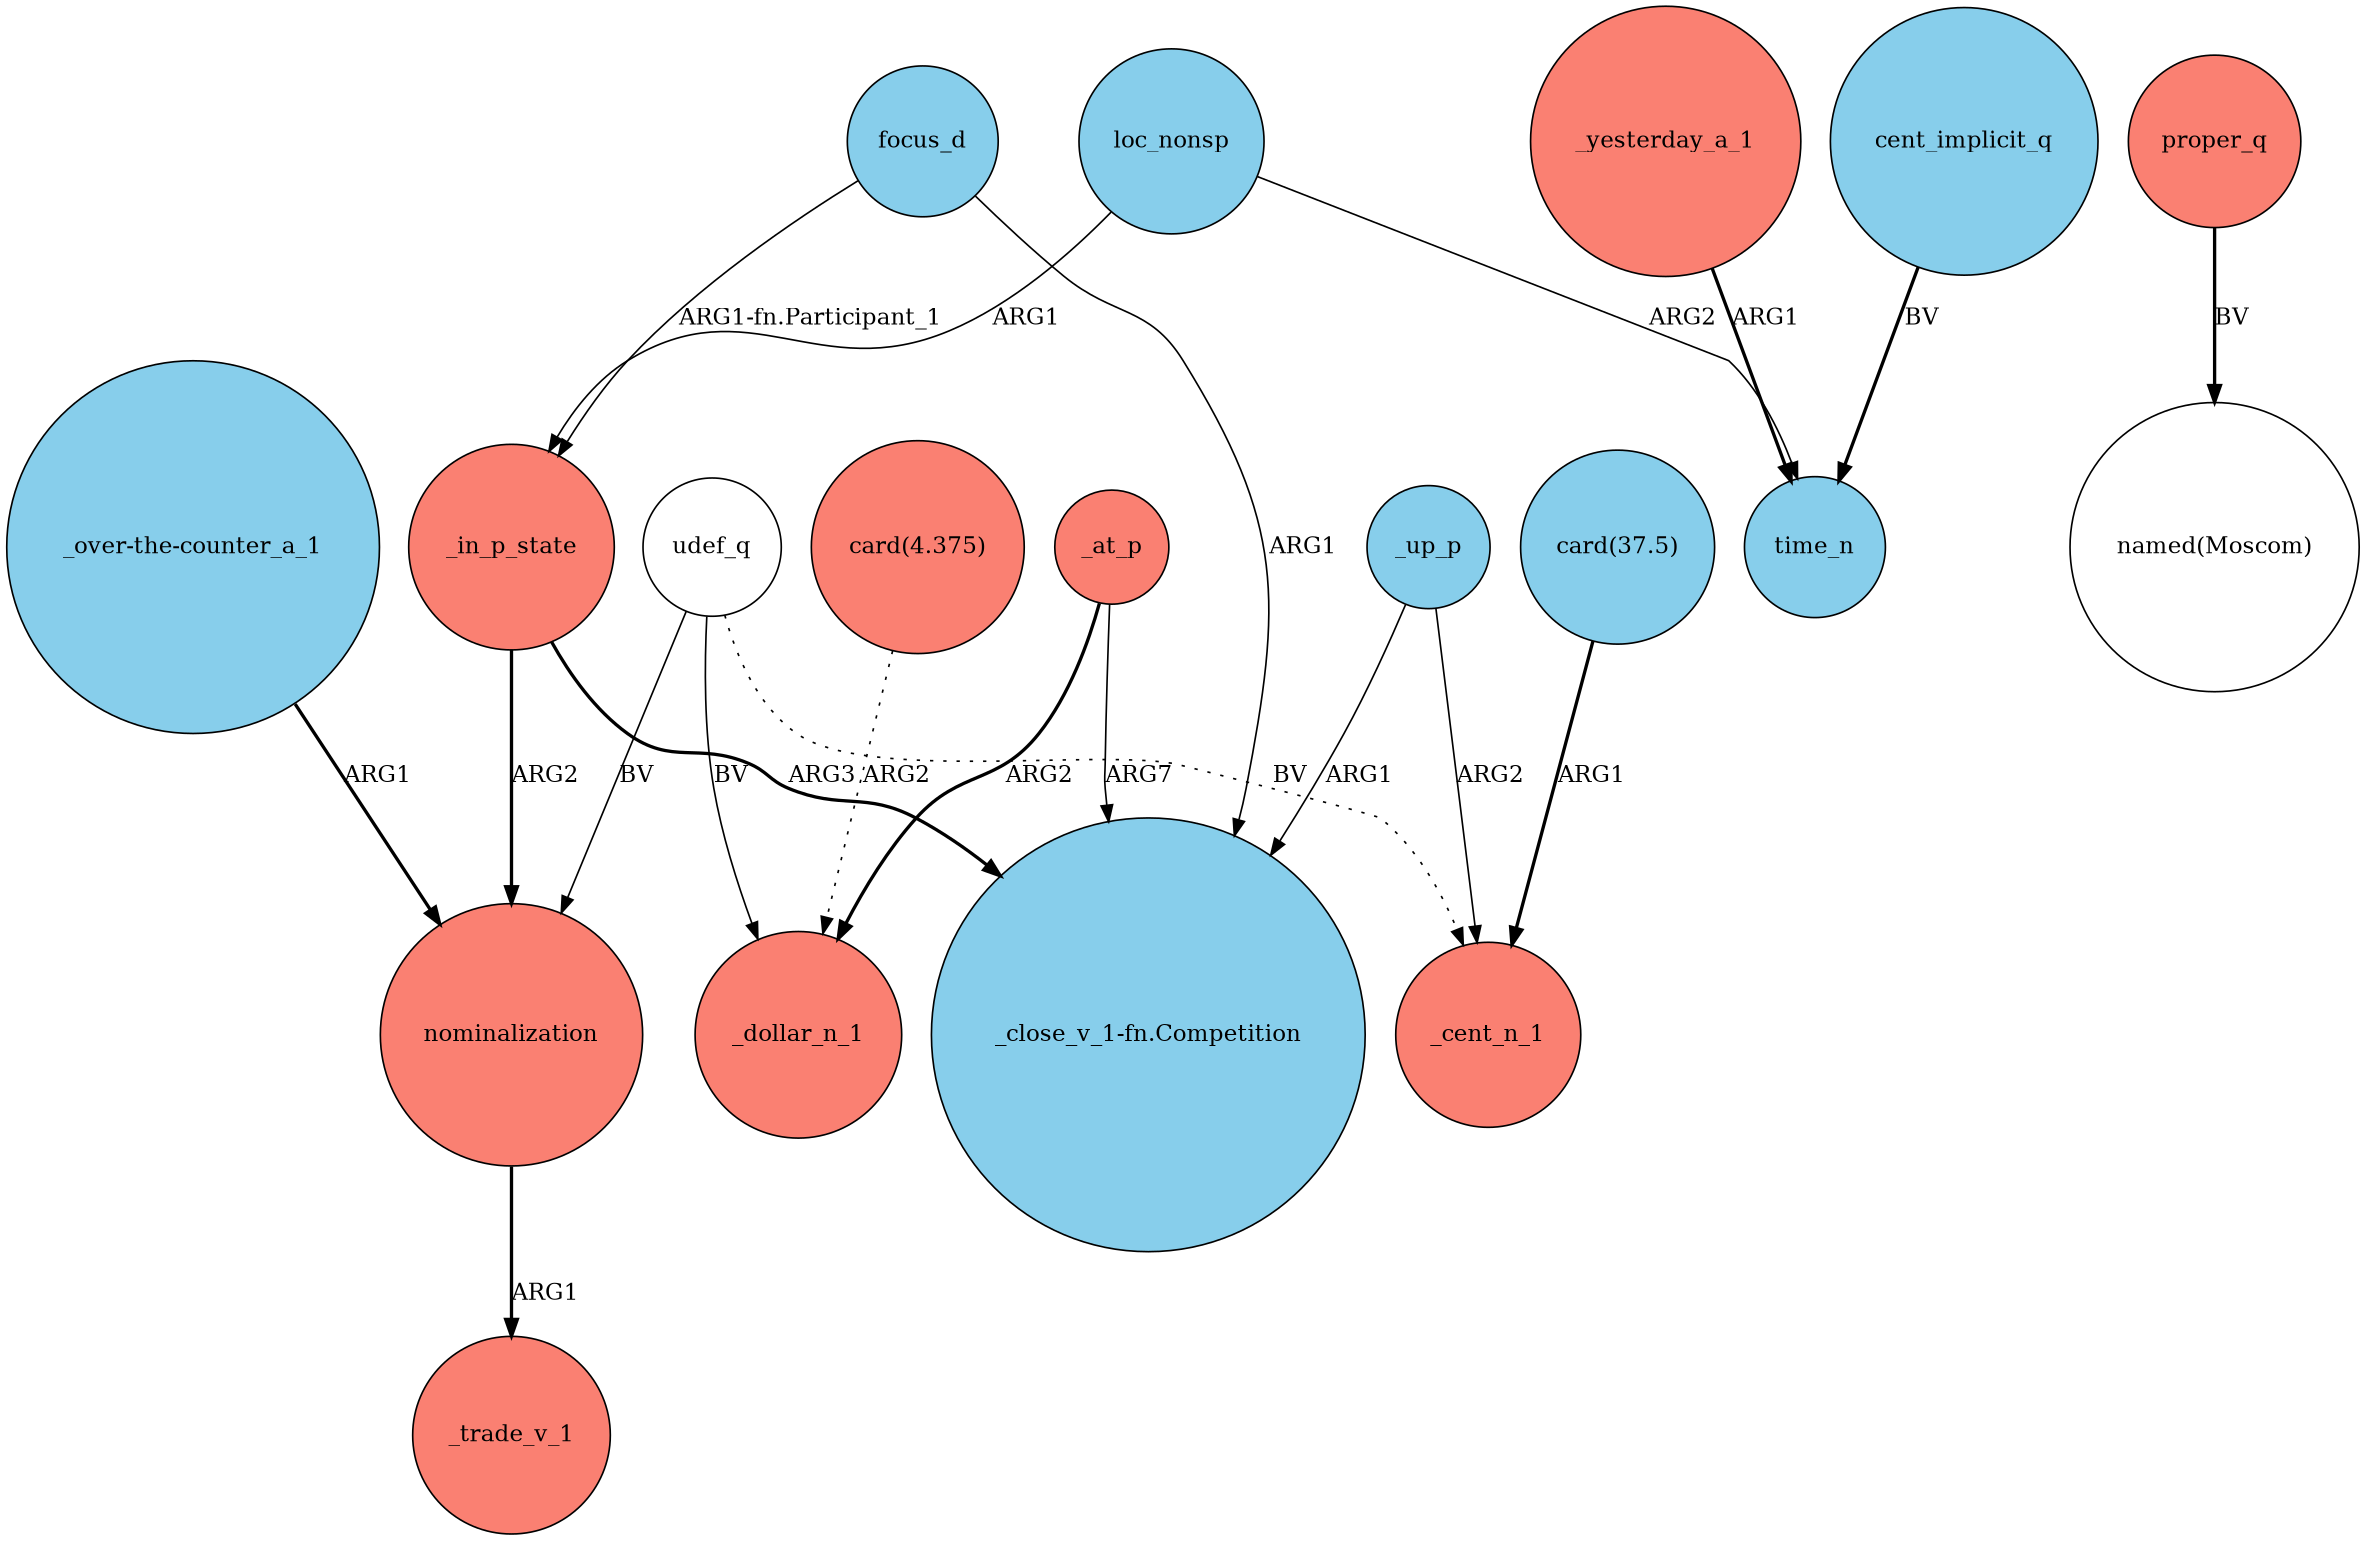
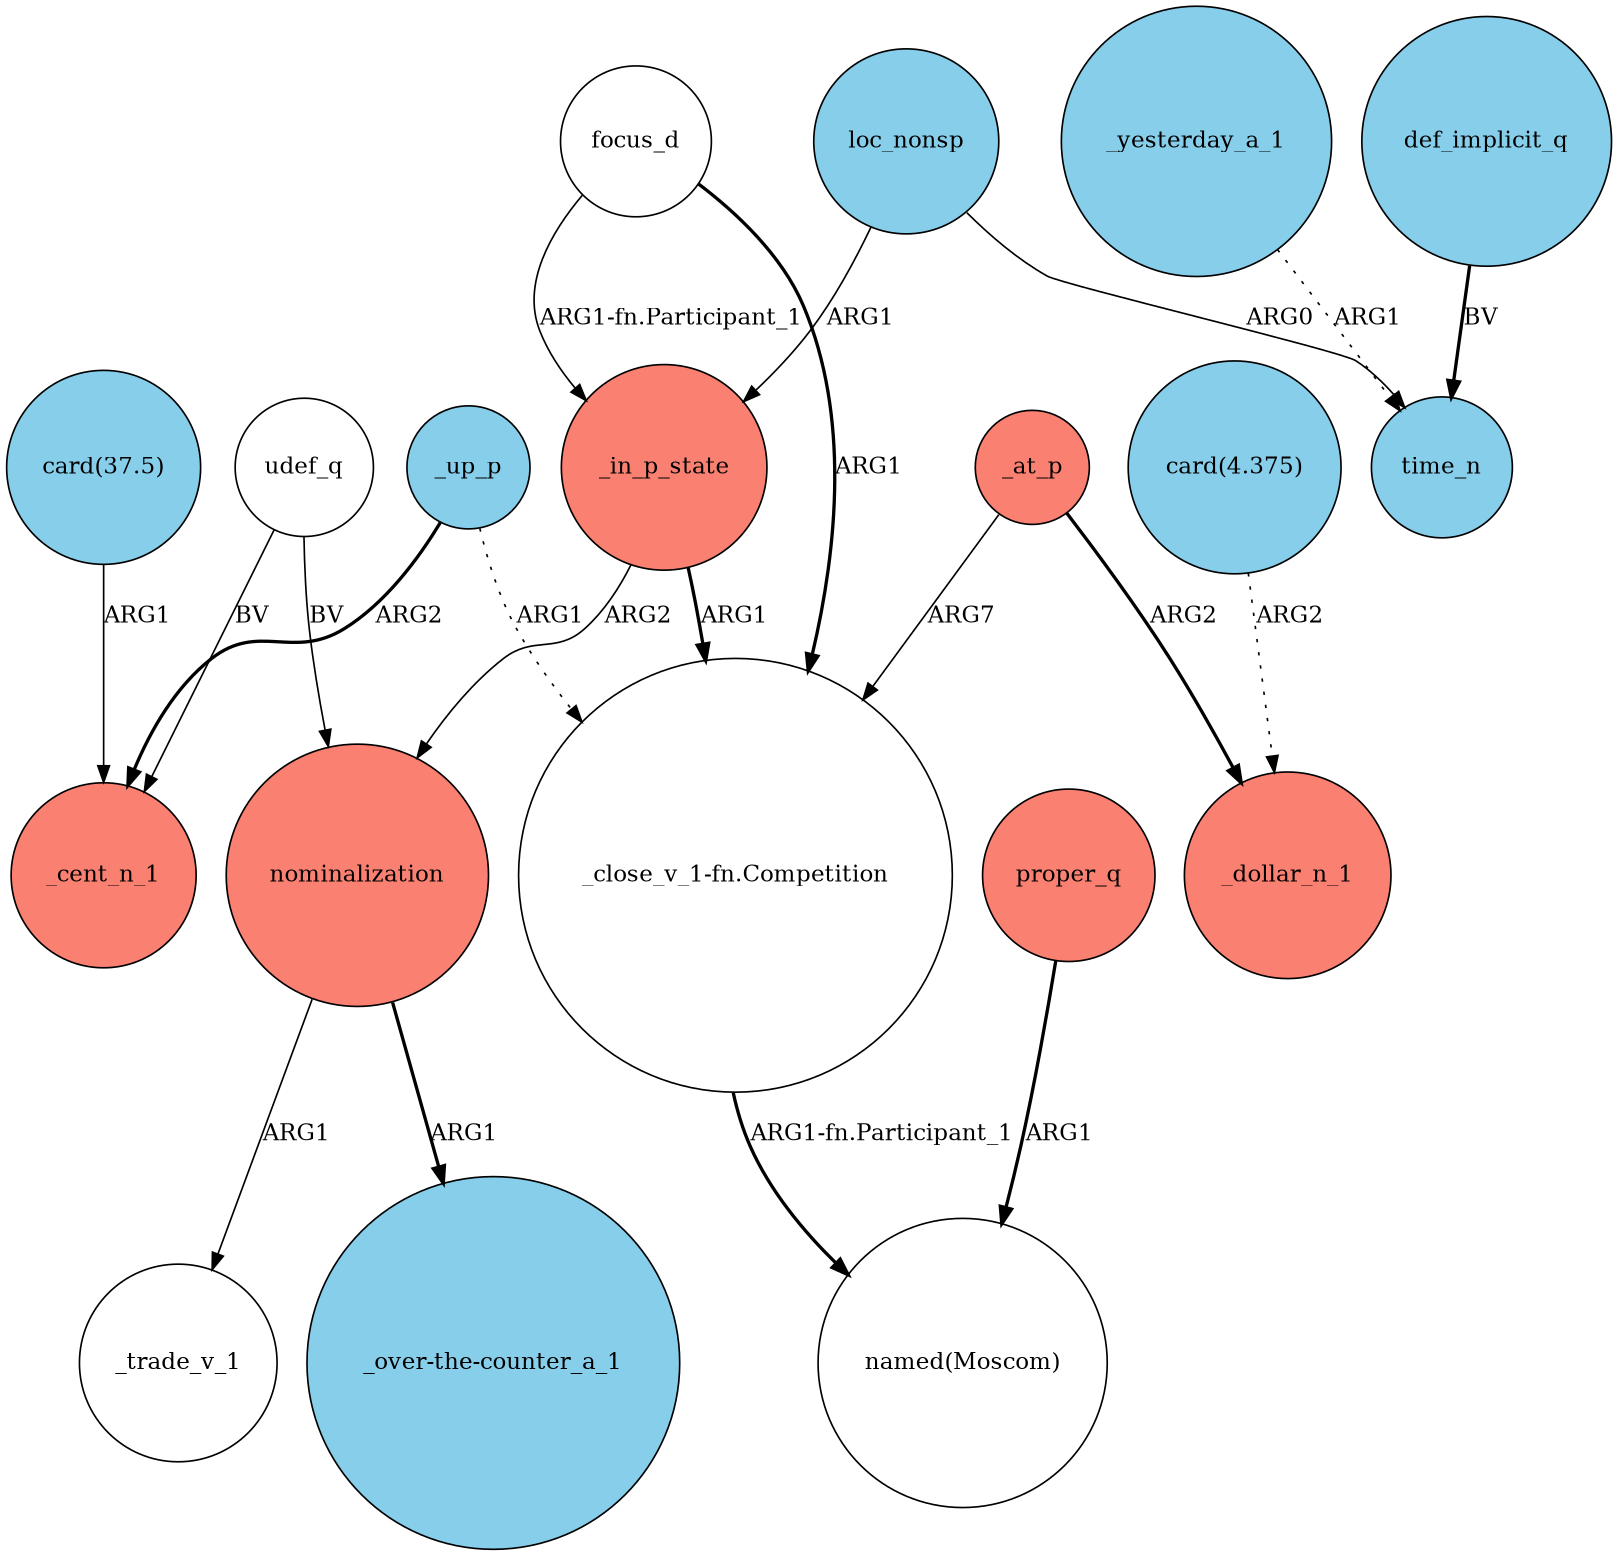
(923, 141) -> (636, 141)
(1666, 141) -> (1196, 141)
(1964, 141) -> (1487, 141)
(1683, 318) -> (1280, 318)
(2232, 318) -> (1060, 1134)
(1749, 367) -> (1334, 324)
(1233, 454) -> (829, 398)
(918, 547) -> (1235, 467)
(1348, 726) -> (514, 624)
(1088, 760) -> (219, 641)
(1455, 767) -> (281, 642)
(511, 768) -> (541, 645)
(712, 773) -> none
(822, 776) -> (735, 616)
(1555, 785) -> (104, 665)
(363, 807) -> (416, 1085)
(1148, 1035) -> (735, 875)
none -> (772, 1185)
(511, 1243) -> (265, 1127)
(511, 1435) -> (178, 1363)
